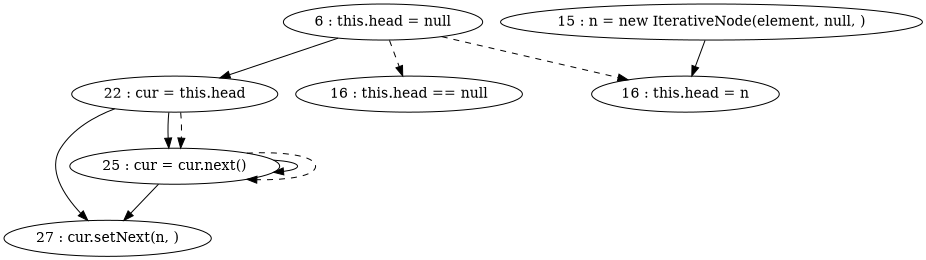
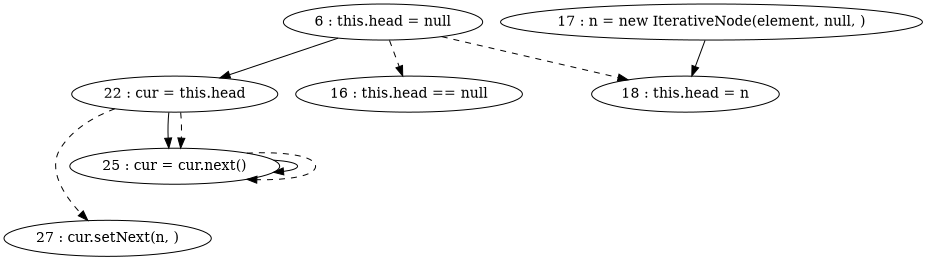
(711, 22) -> (711, 22)
(685, 94) -> (685, 94)
(60, 150) -> (60, 150)
(145, 199) -> none
